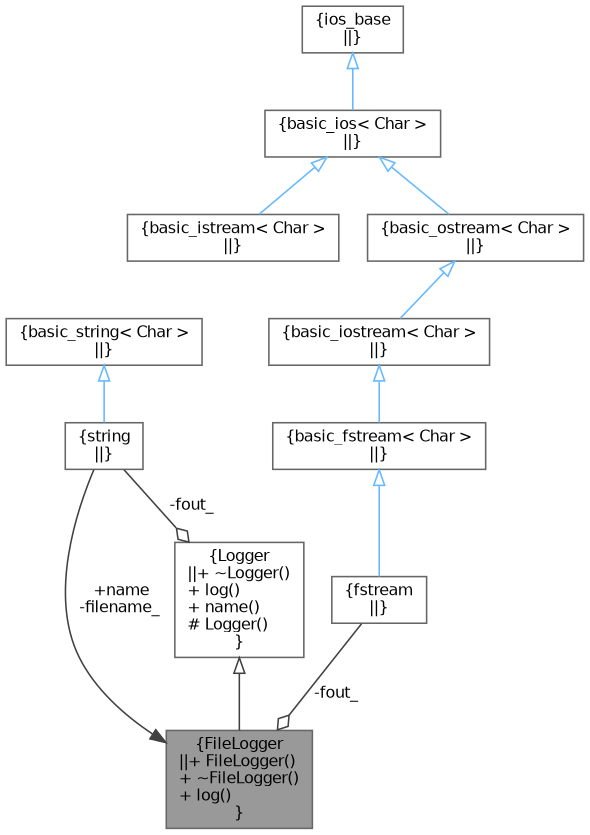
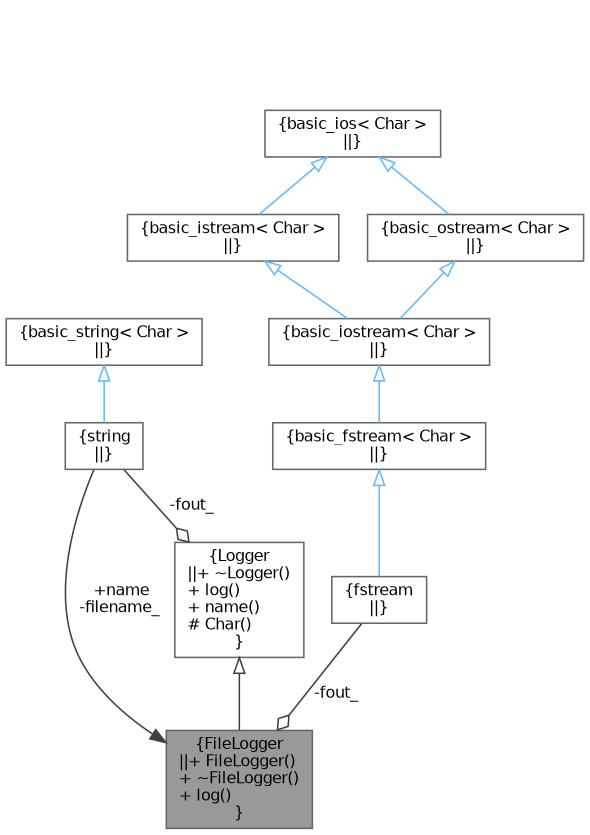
(353, 30) -> none
none -> (313, 294)
(239, 600) -> (239, 600)
